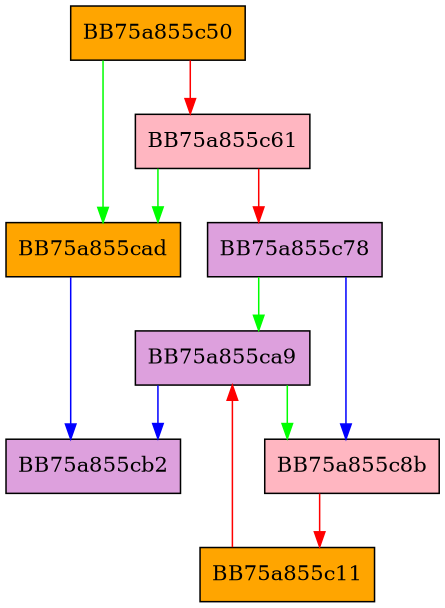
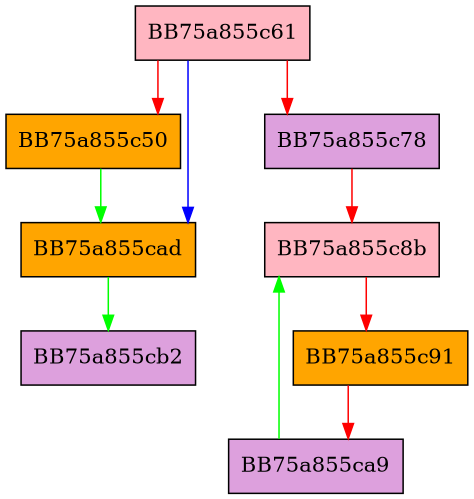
(190, 80) -> (158, 80)
(158, 188) -> (188, 134)
(259, 296) -> none
(71, 351) -> (108, 296)
(346, 351) -> (352, 188)
(158, 404) -> none
(287, 575) -> (381, 358)
